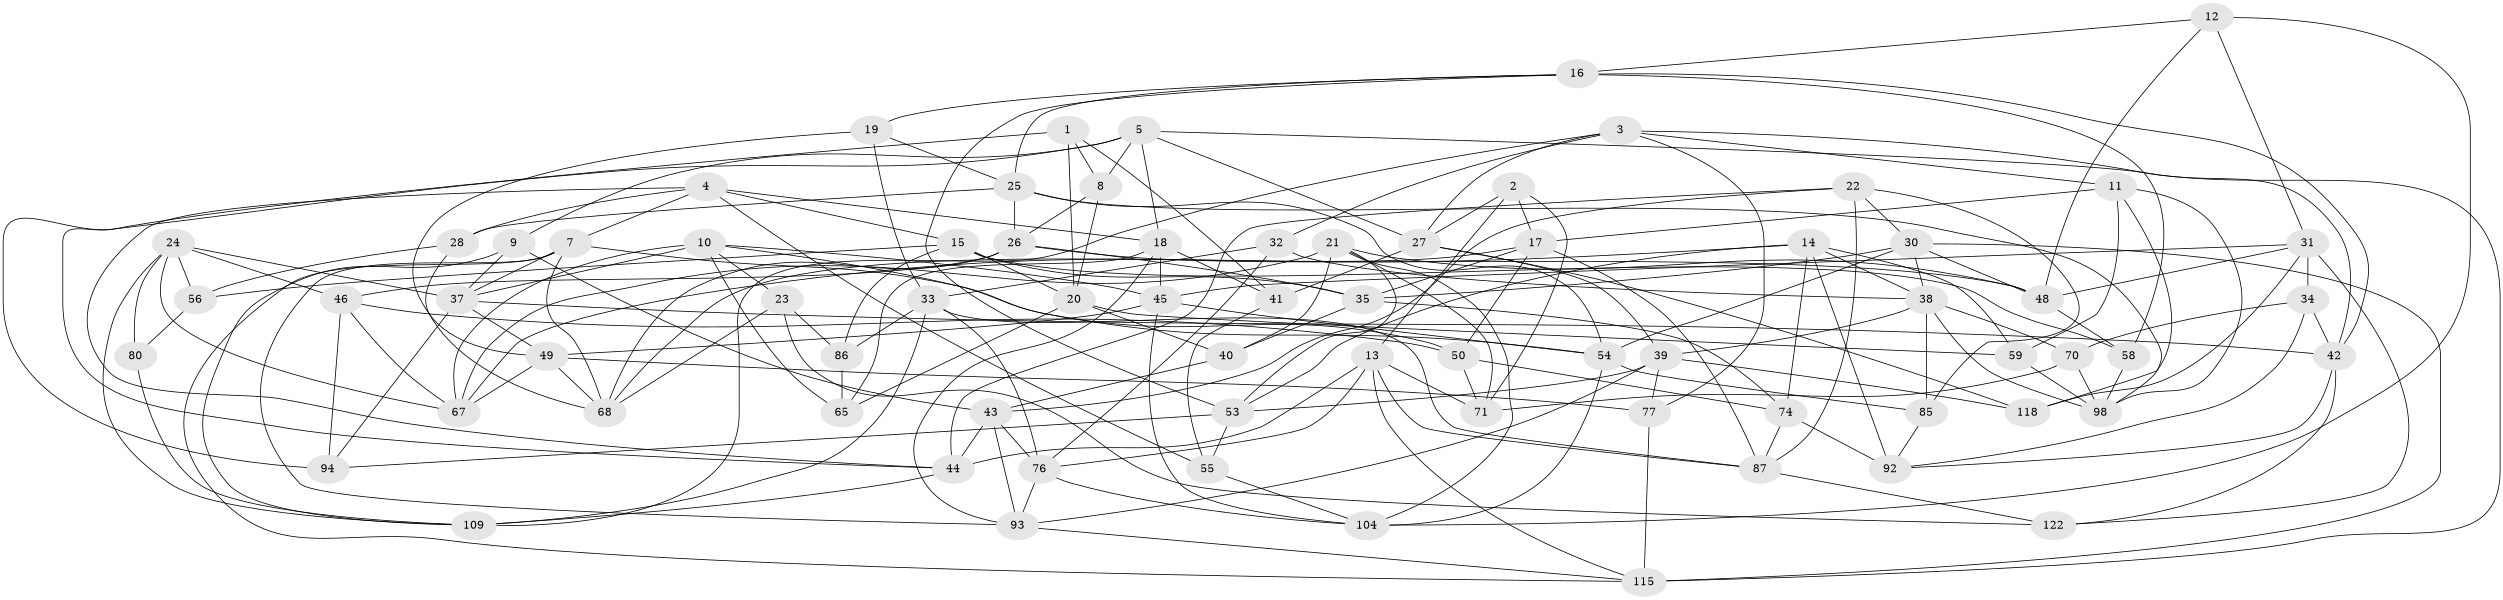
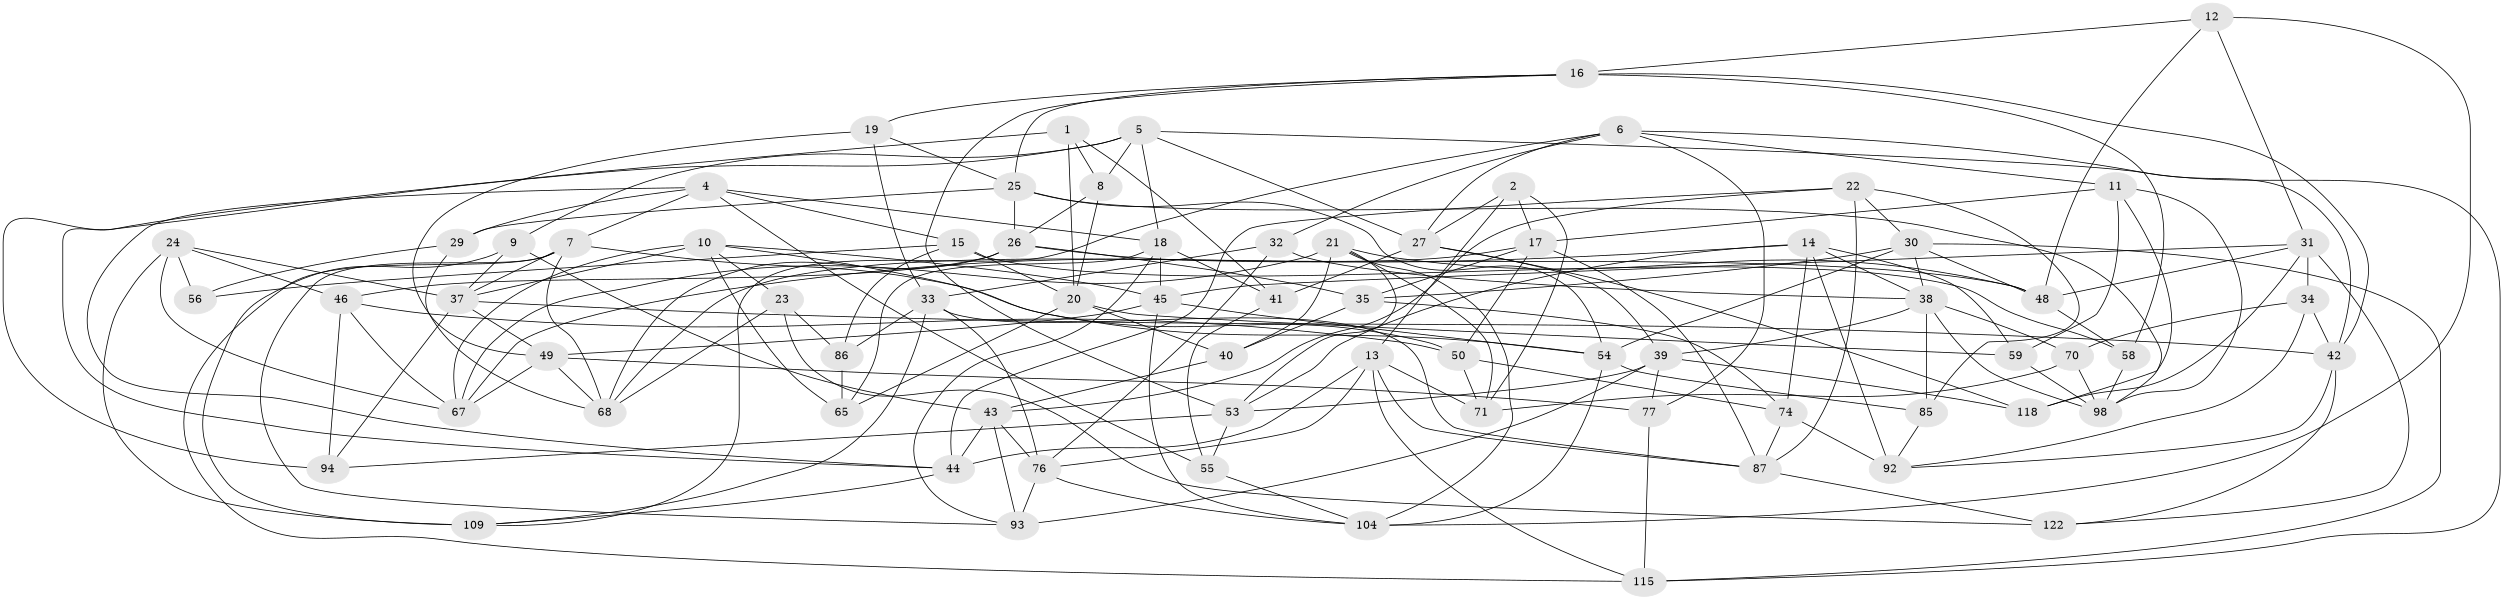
(1620, 130) -> (1620, 130)
(457, 243) -> (457, 243)
(1158, 277) -> none
(136, 356) -> none
(1330, 554) -> none
